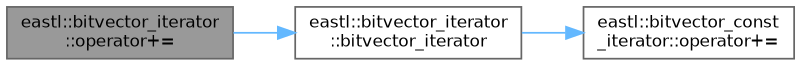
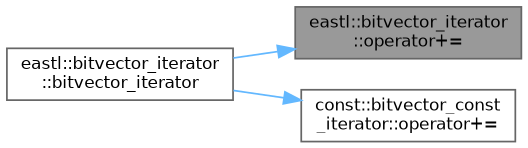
(255, 33) -> (256, 55)
(689, 33) -> (408, 116)
